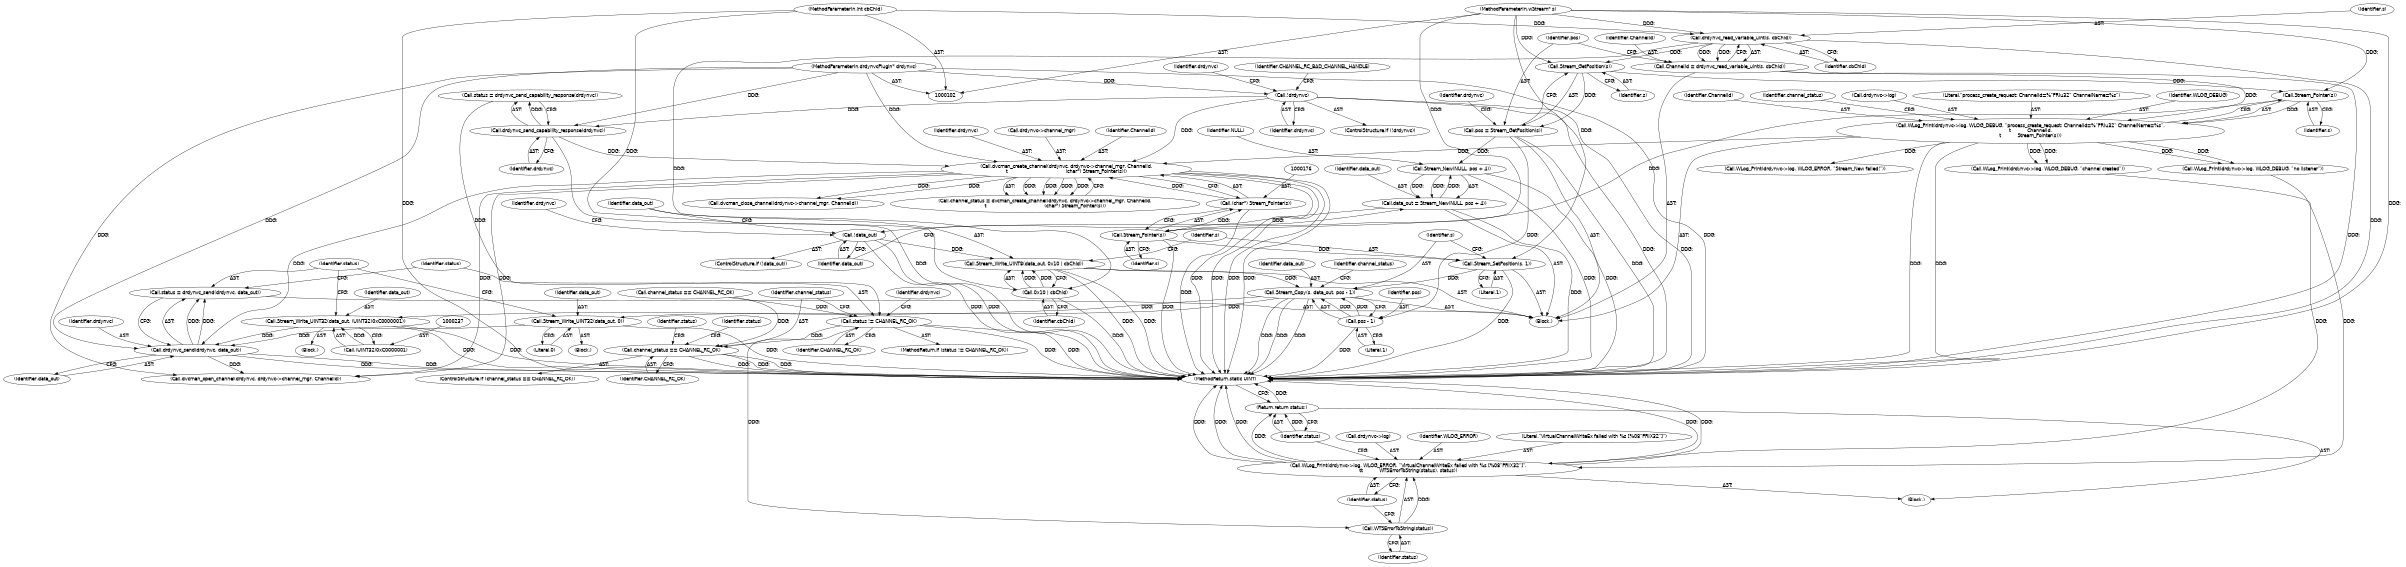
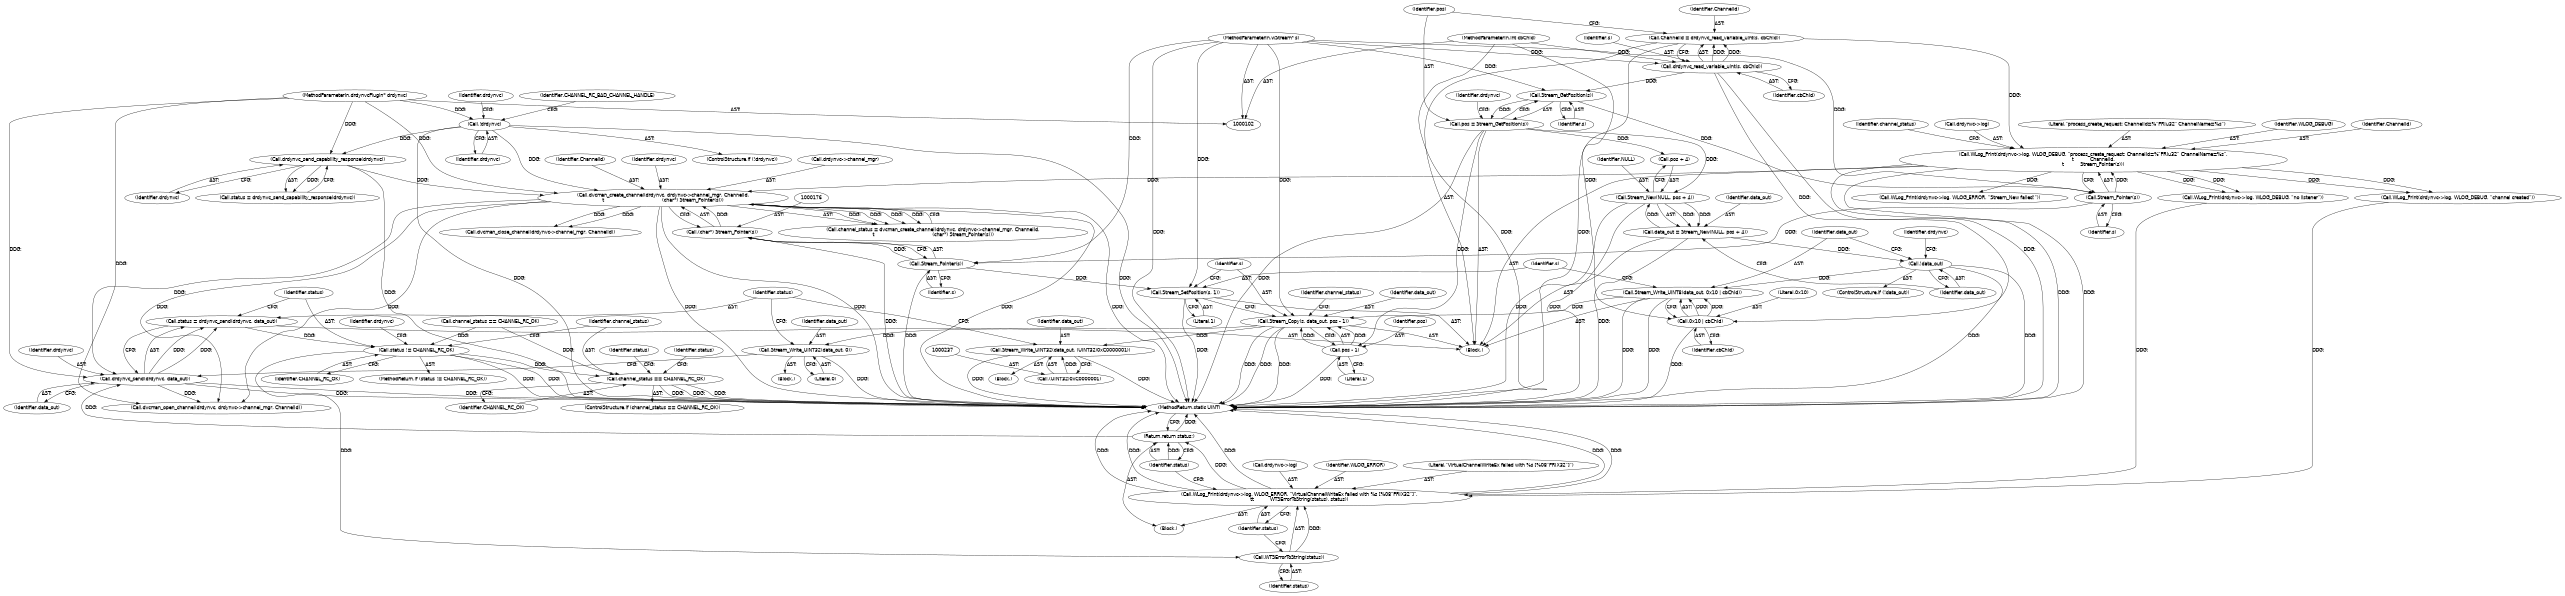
(1623, 133) -> none
none -> (1674, 160)
none -> (1279, 179)
(500, 271) -> (308, 339)
(1454, 279) -> (1251, 307)
none -> (1793, 293)
(258, 334) -> (583, 433)
(305, 336) -> (633, 365)
